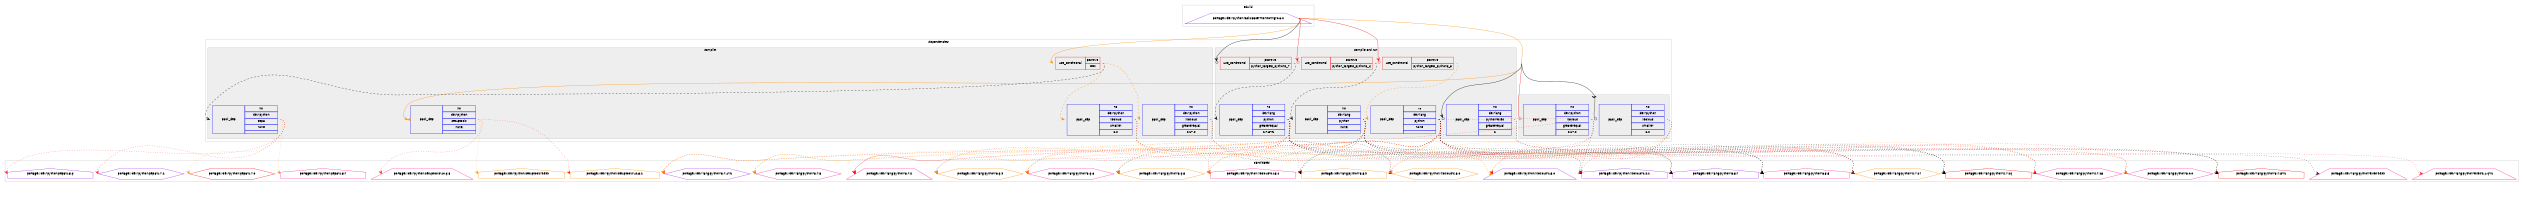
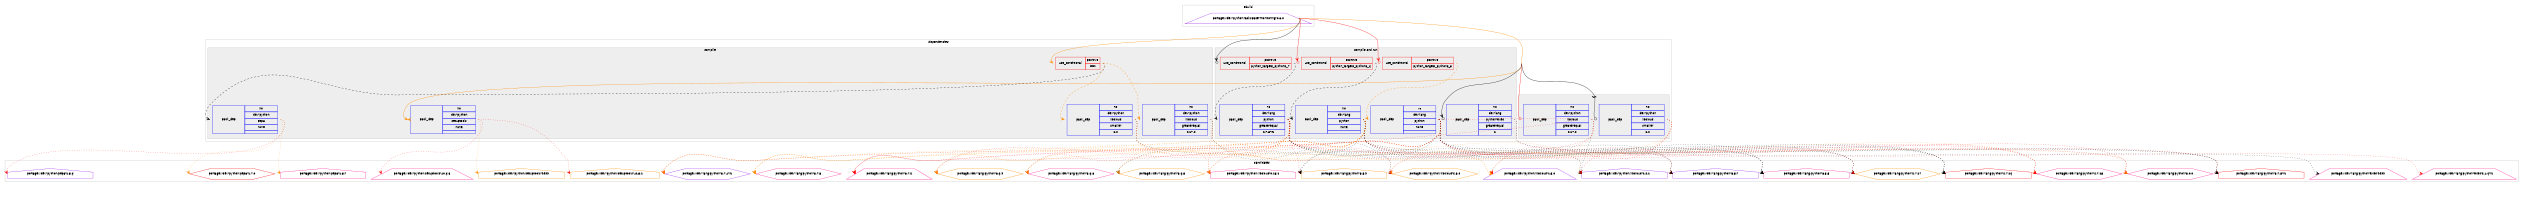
(141, 174) -> none
